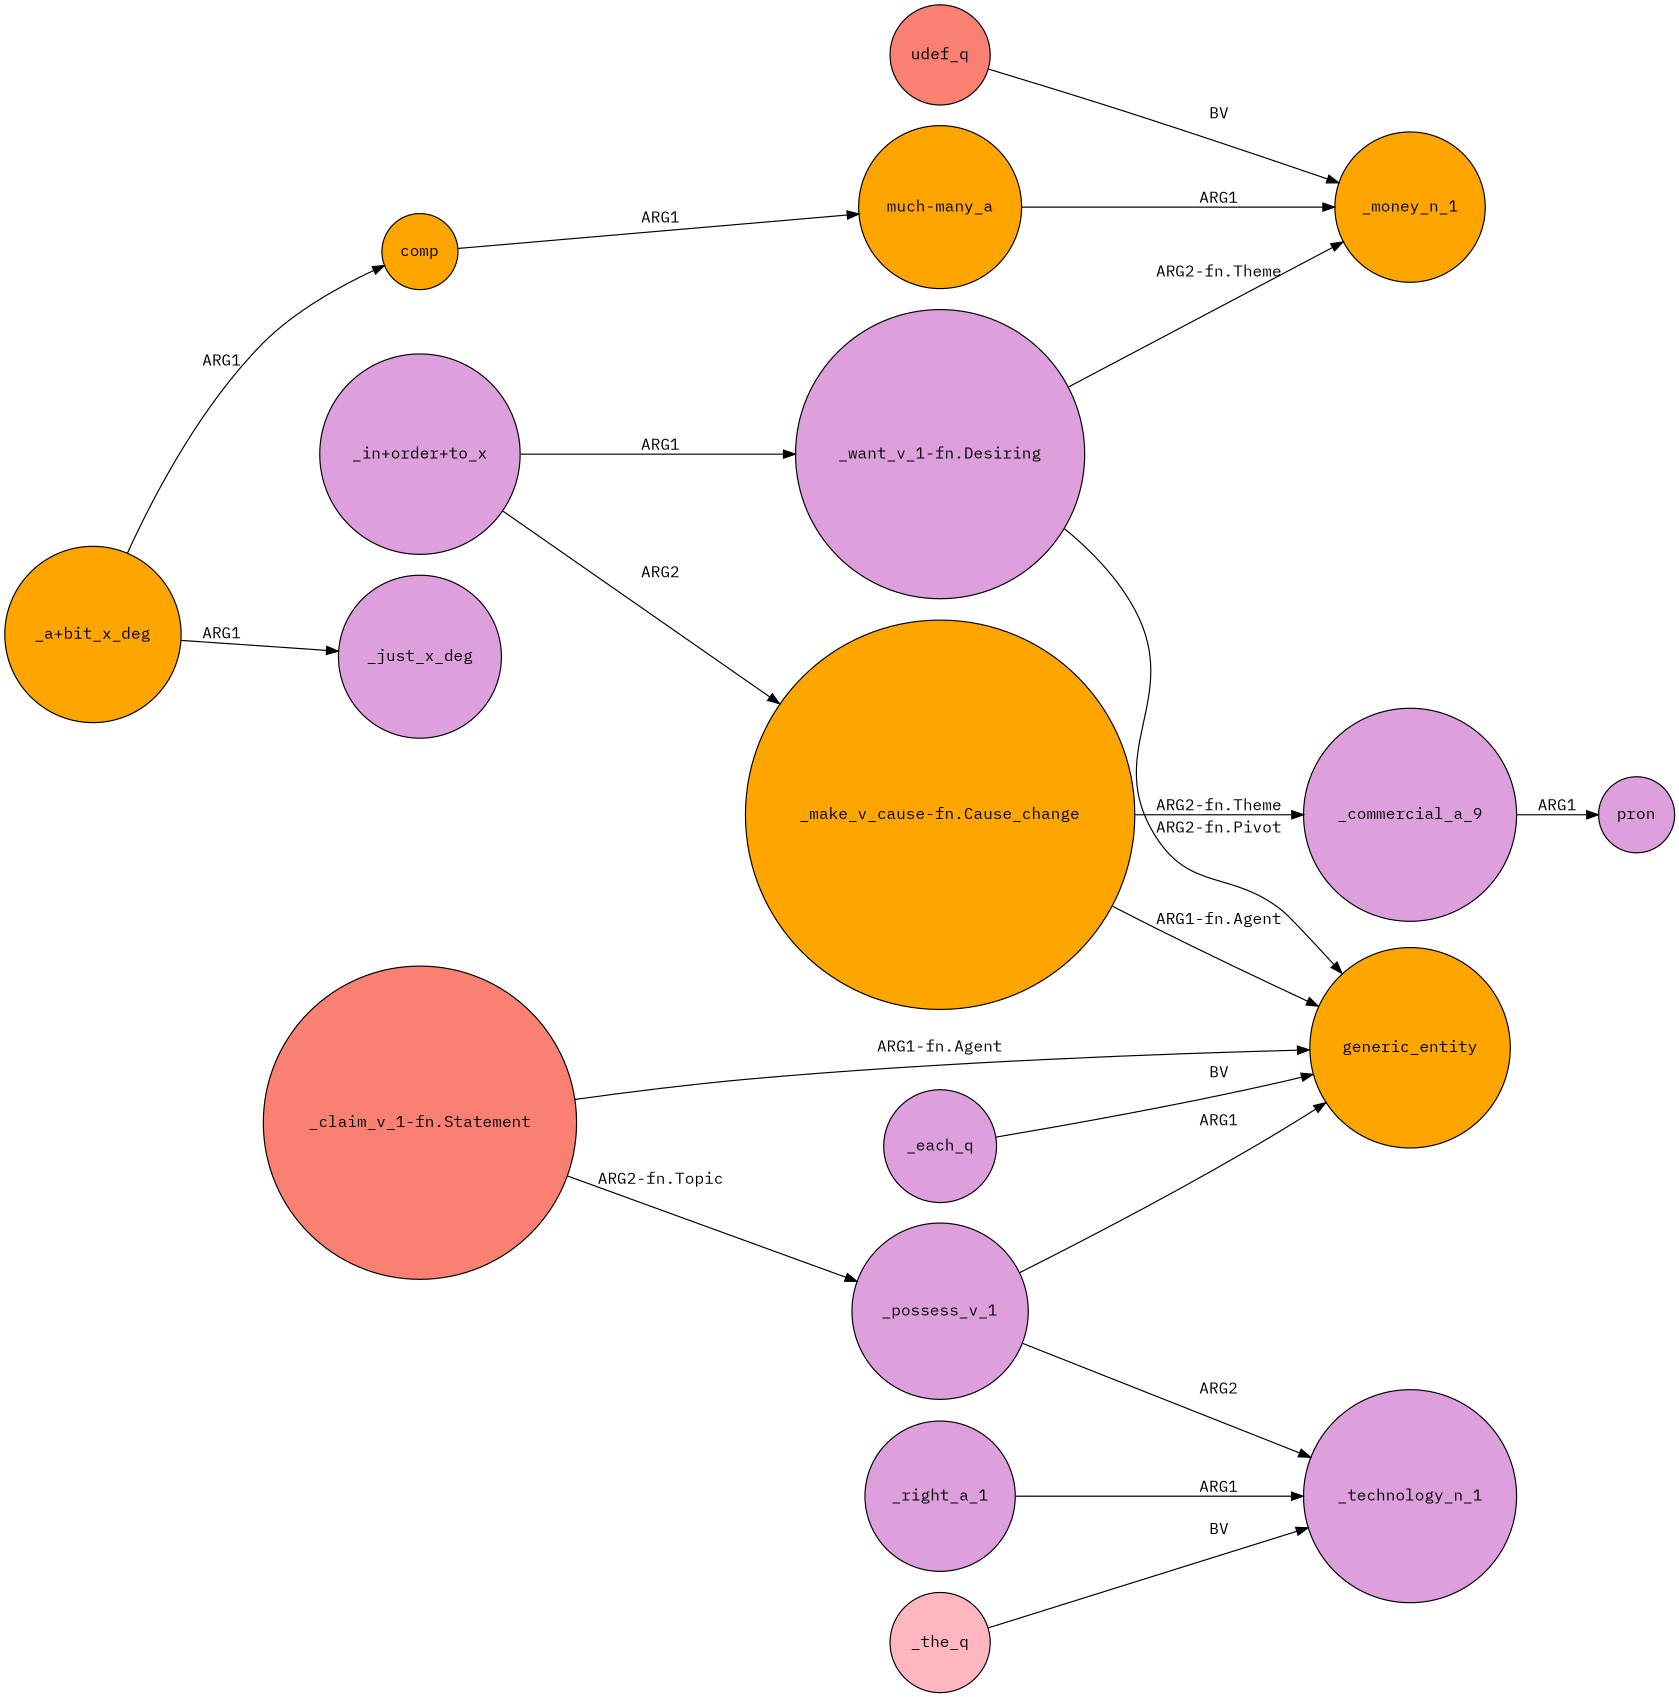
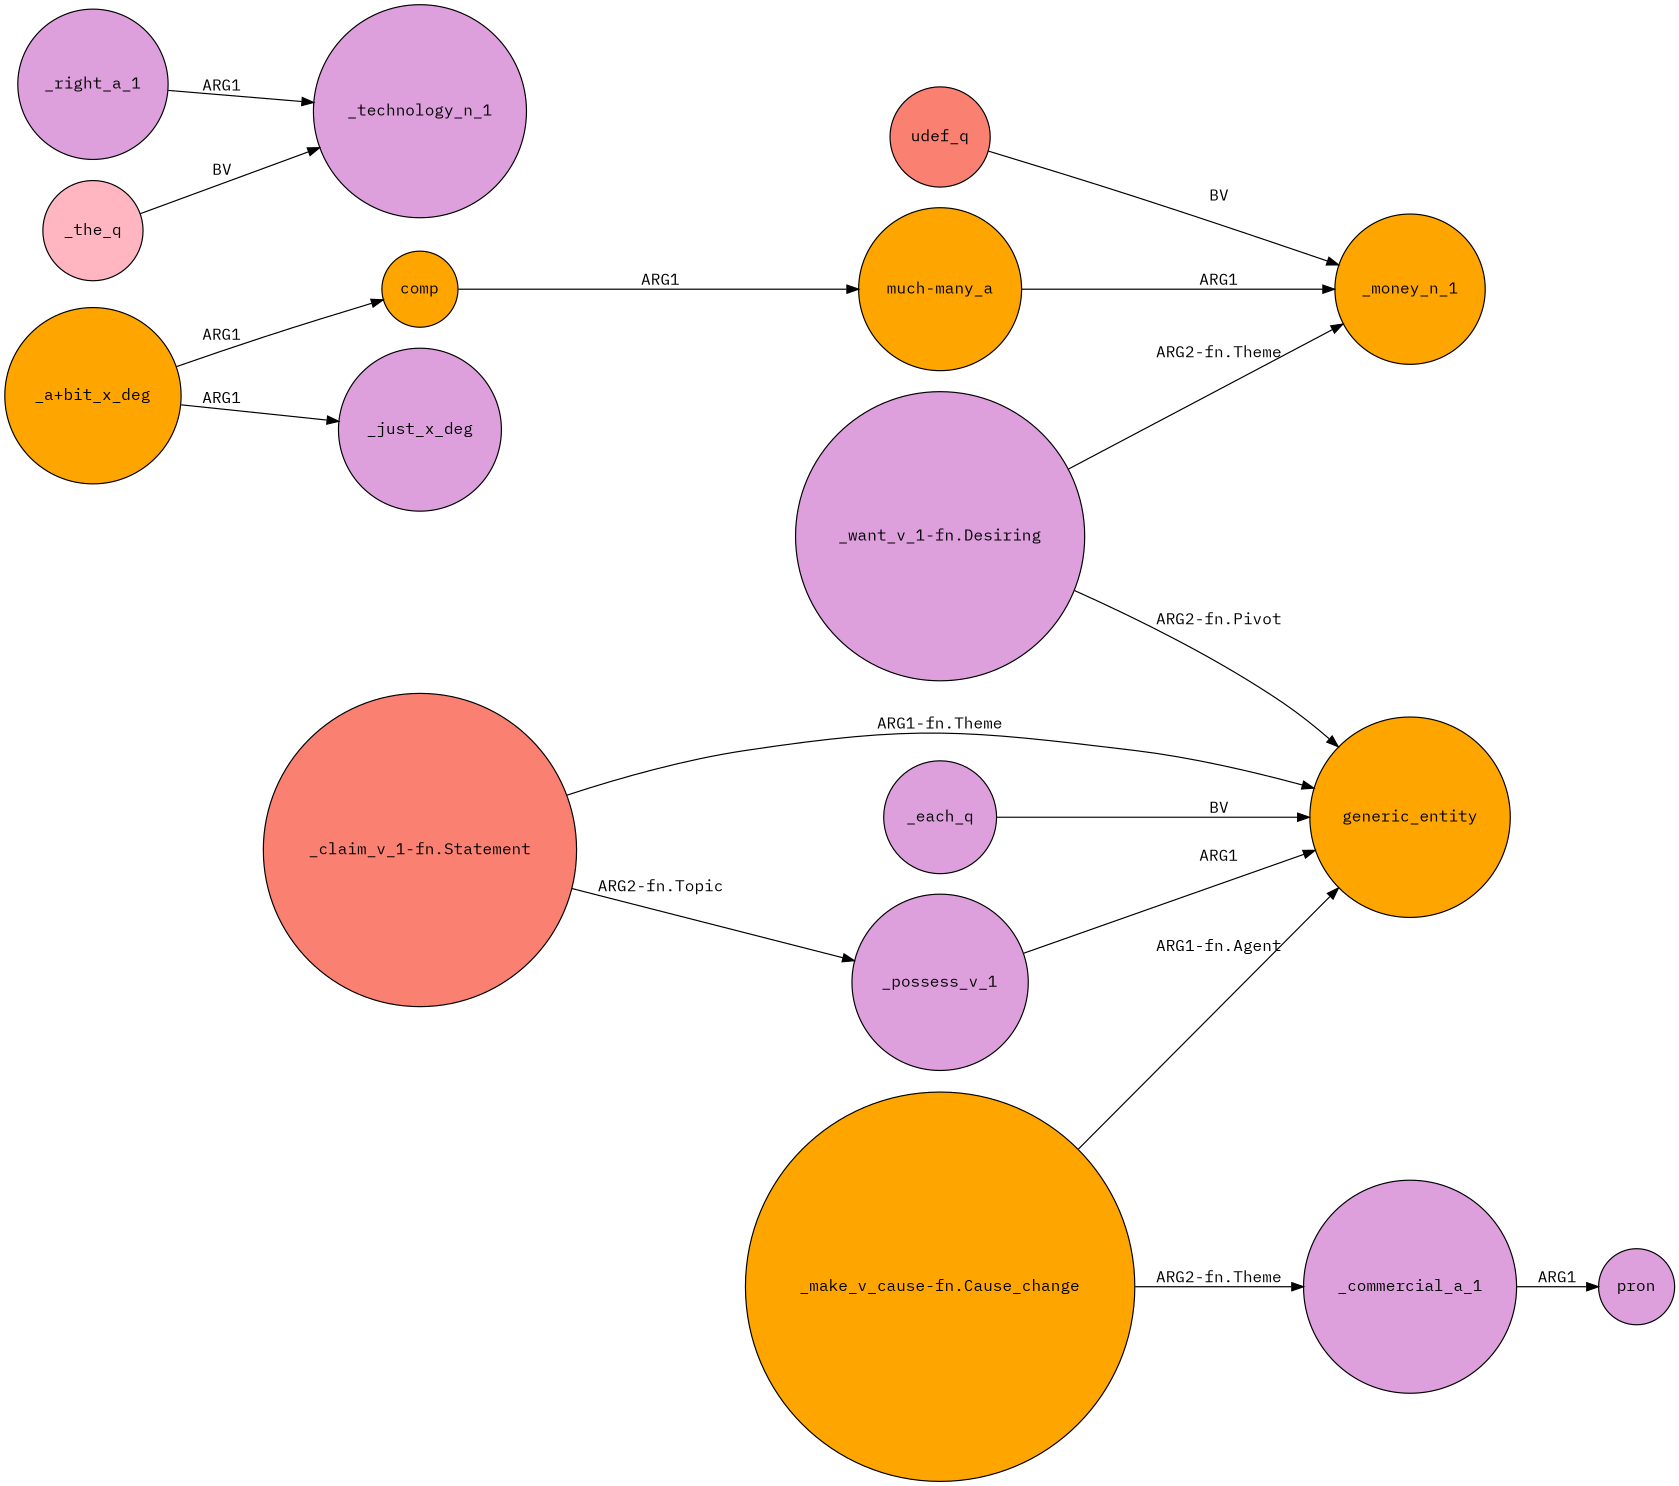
(420, 454) -> none
(1410, 815) -> (1410, 1287)
(940, 1047) -> (940, 724)
(1161, 1398) -> none
